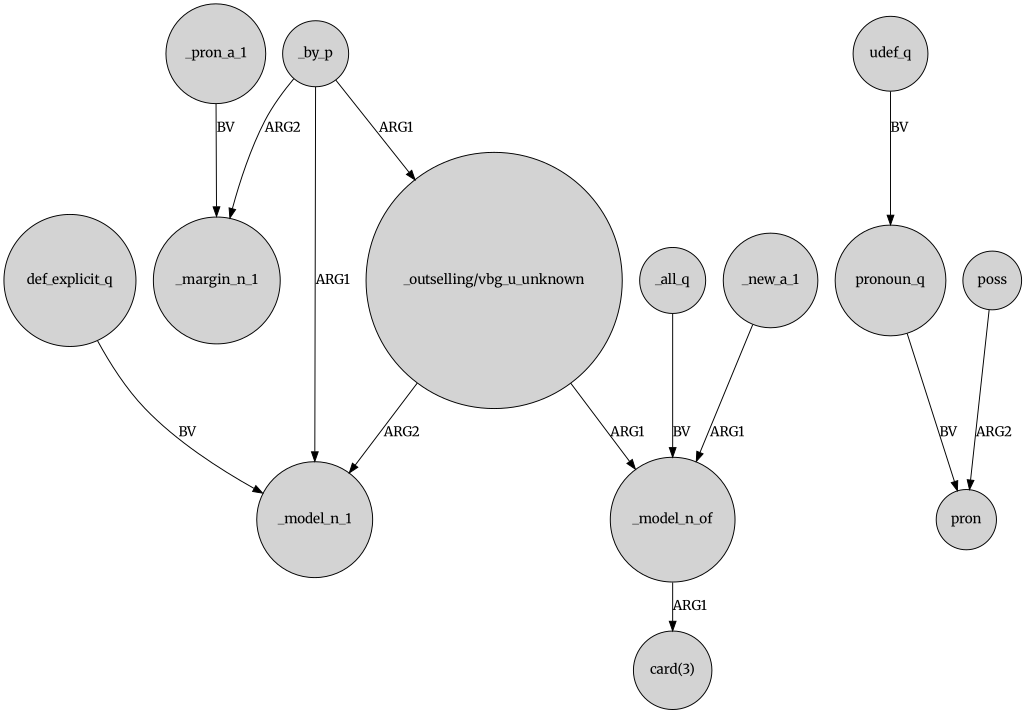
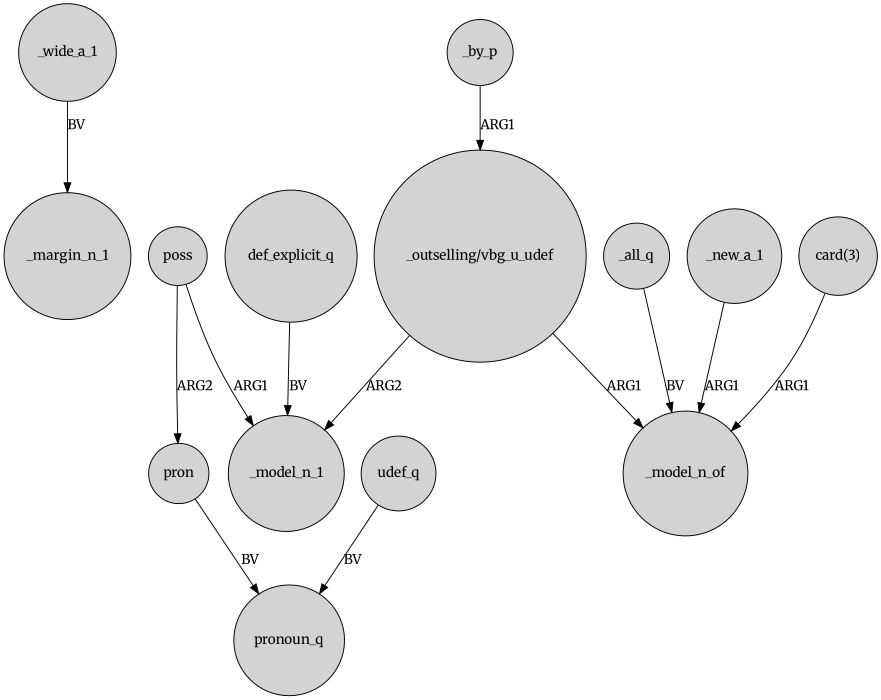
(216, 54) -> (67, 52)
(256, 140) -> none
(315, 269) -> (212, 353)
(494, 280) -> (480, 256)
(931, 407) -> (224, 542)
(673, 602) -> (789, 364)
